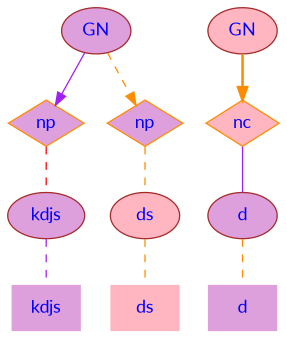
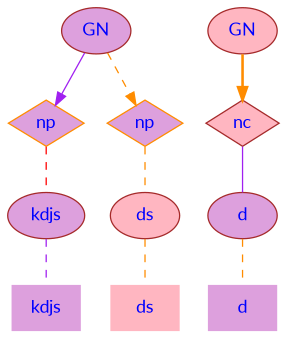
(243, 123) -> (243, 123)
